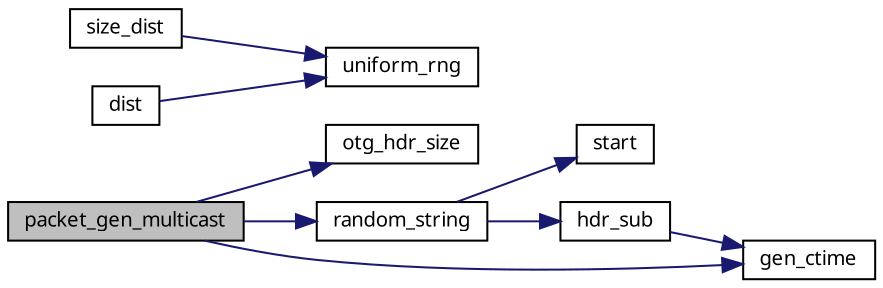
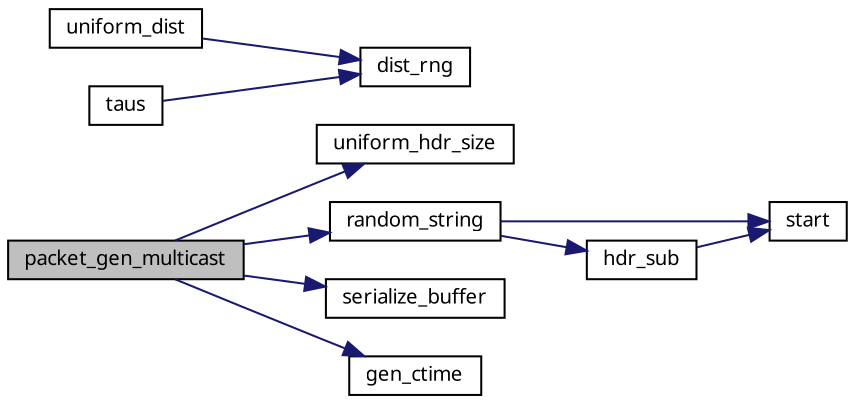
(126, 28) -> (126, 28)
(402, 67) -> (415, 67)
(126, 106) -> (126, 106)
(402, 144) -> (415, 144)
(697, 237) -> (723, 241)
none -> (415, 298)
